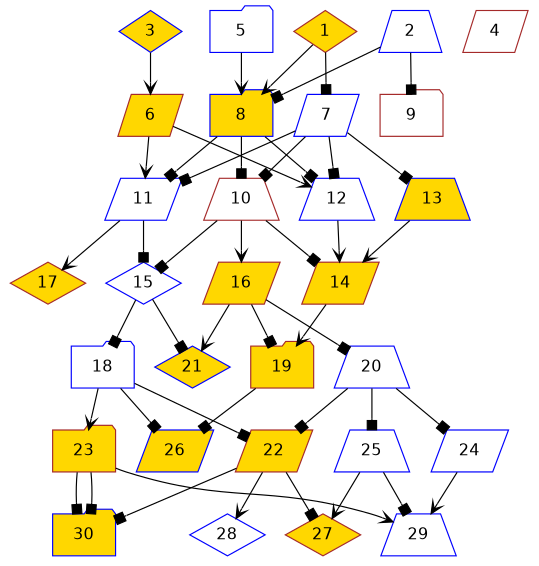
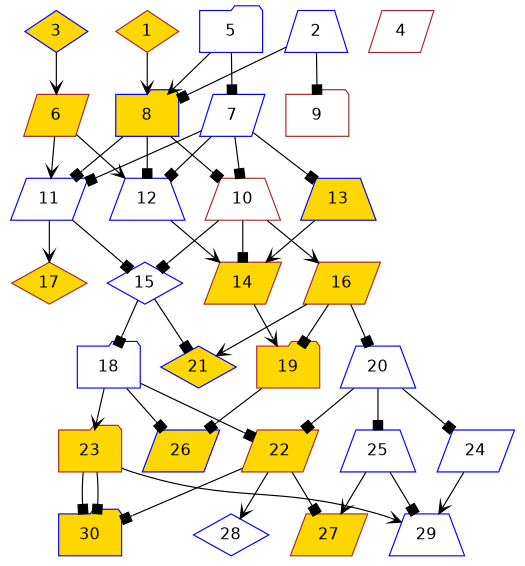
(326, 65) -> (232, 65)
(323, 535) -> (329, 535)
